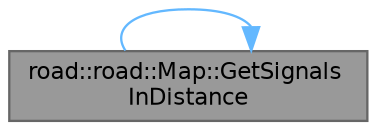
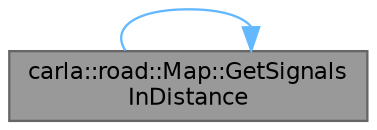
(188, 86) -> (188, 86)
